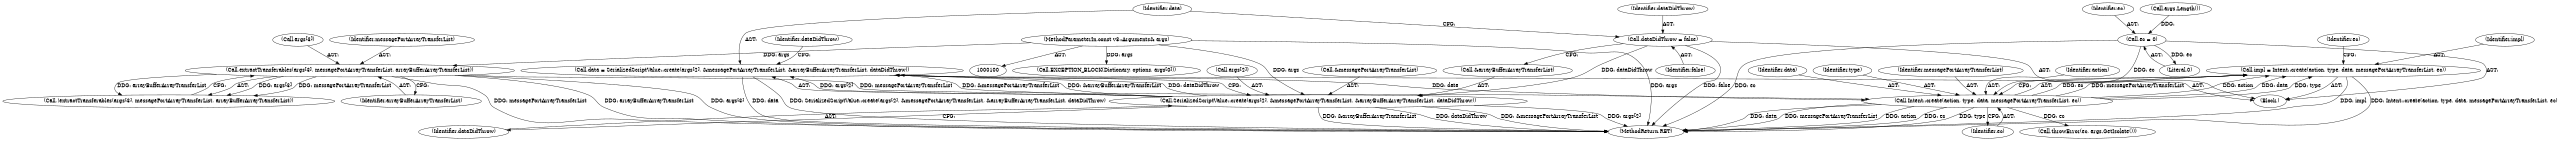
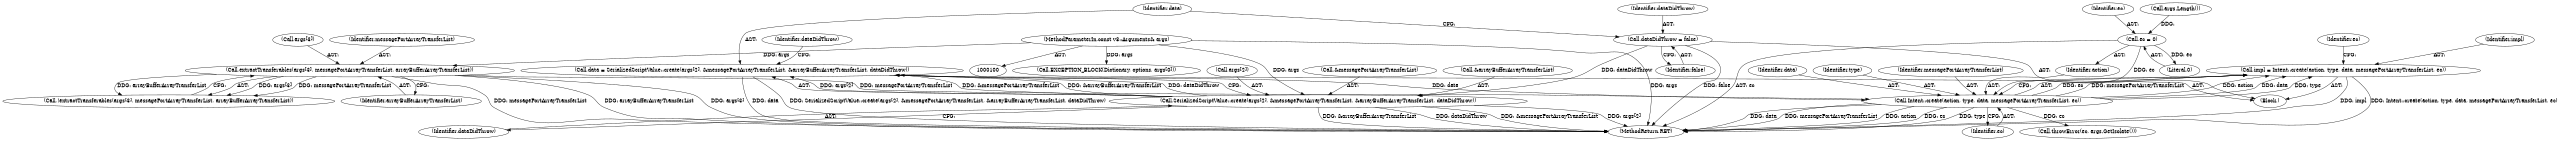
(1580, 50) -> (1662, 56)
(2417, 54) -> (2113, 53)
(1745, 86) -> (1745, 86)
